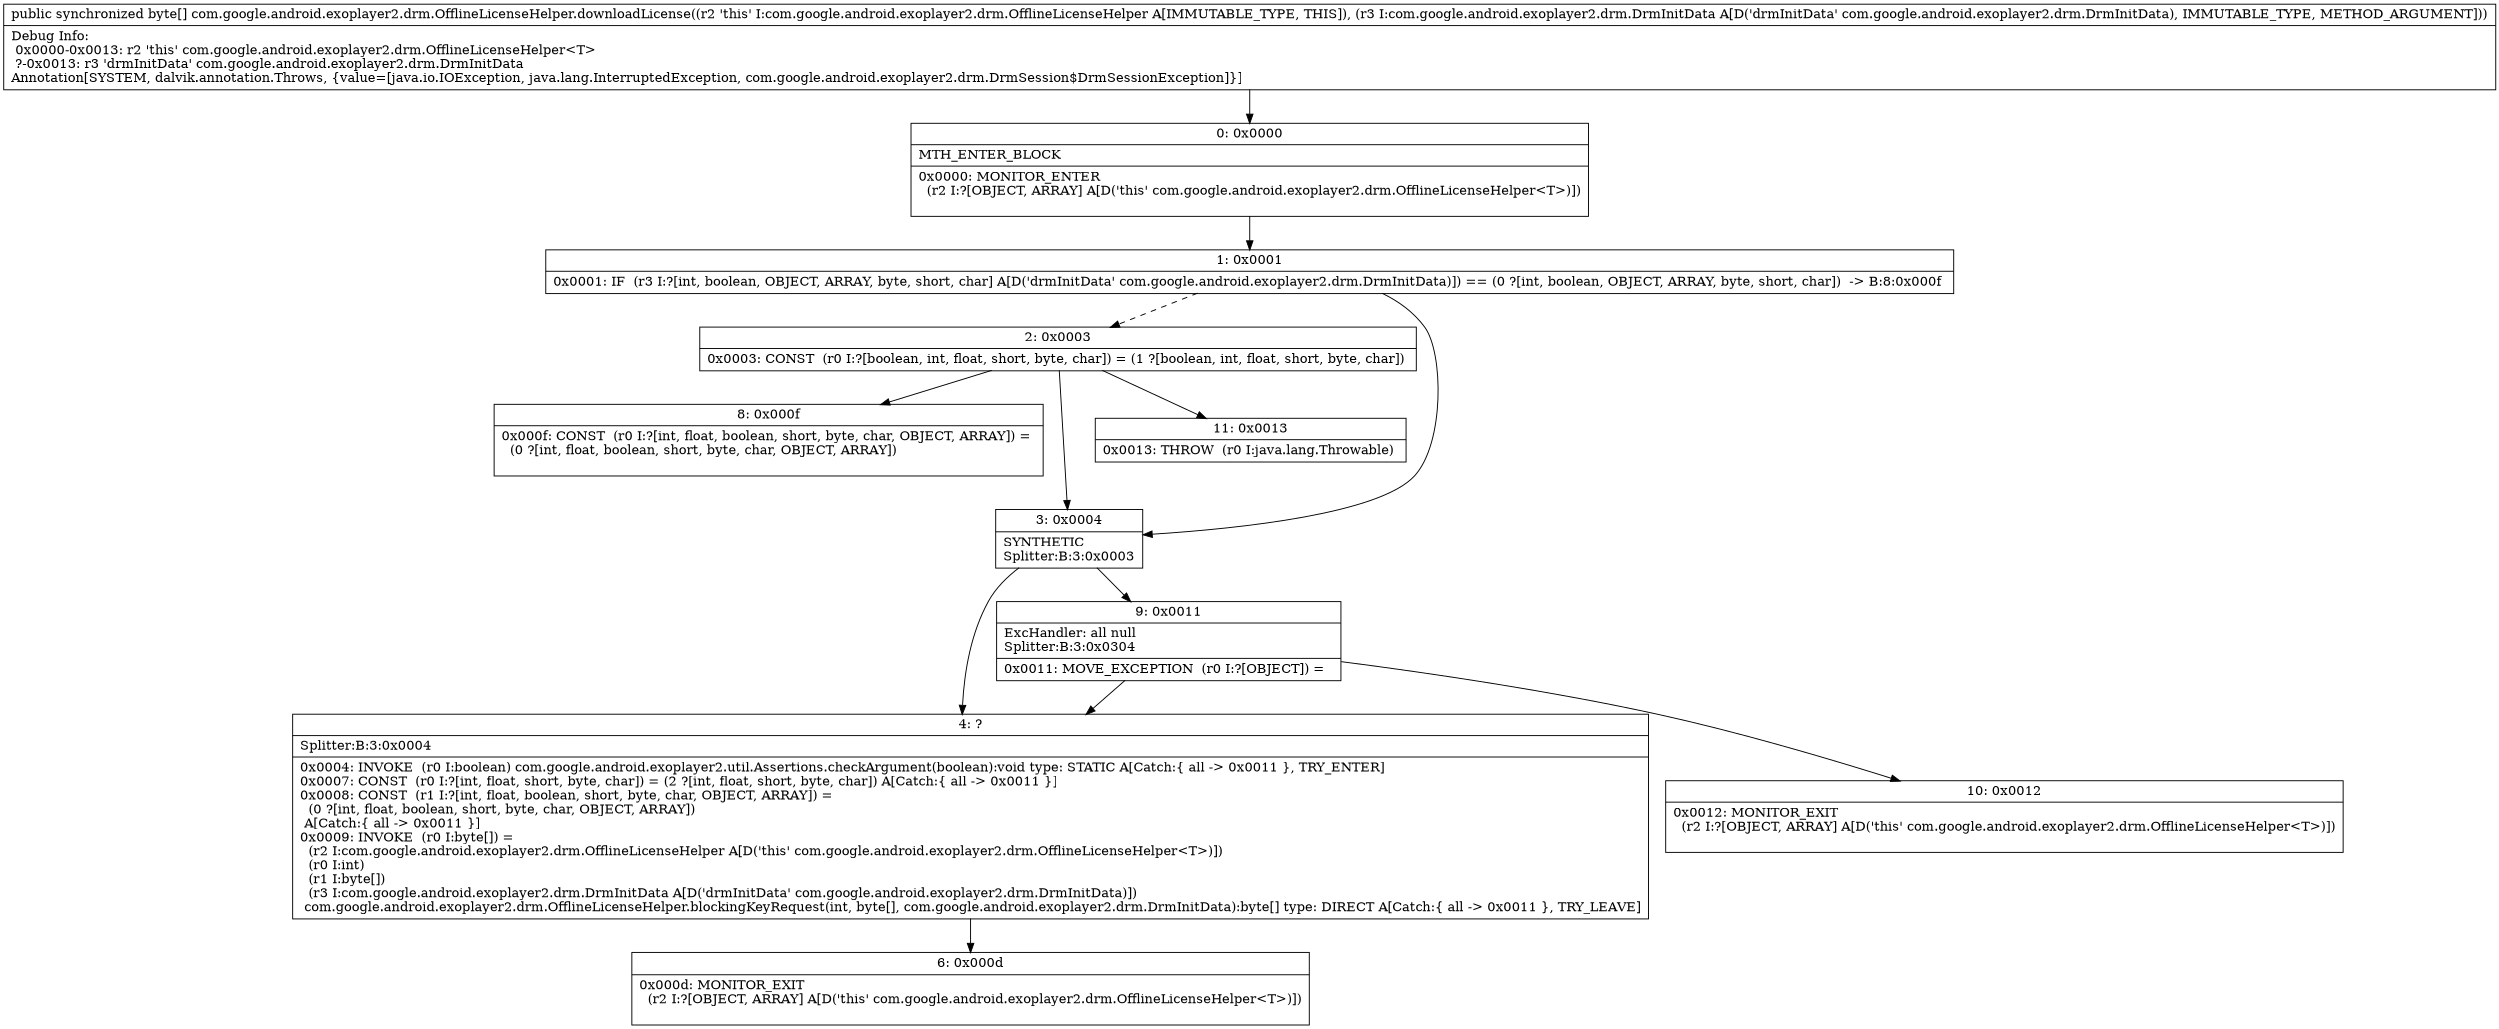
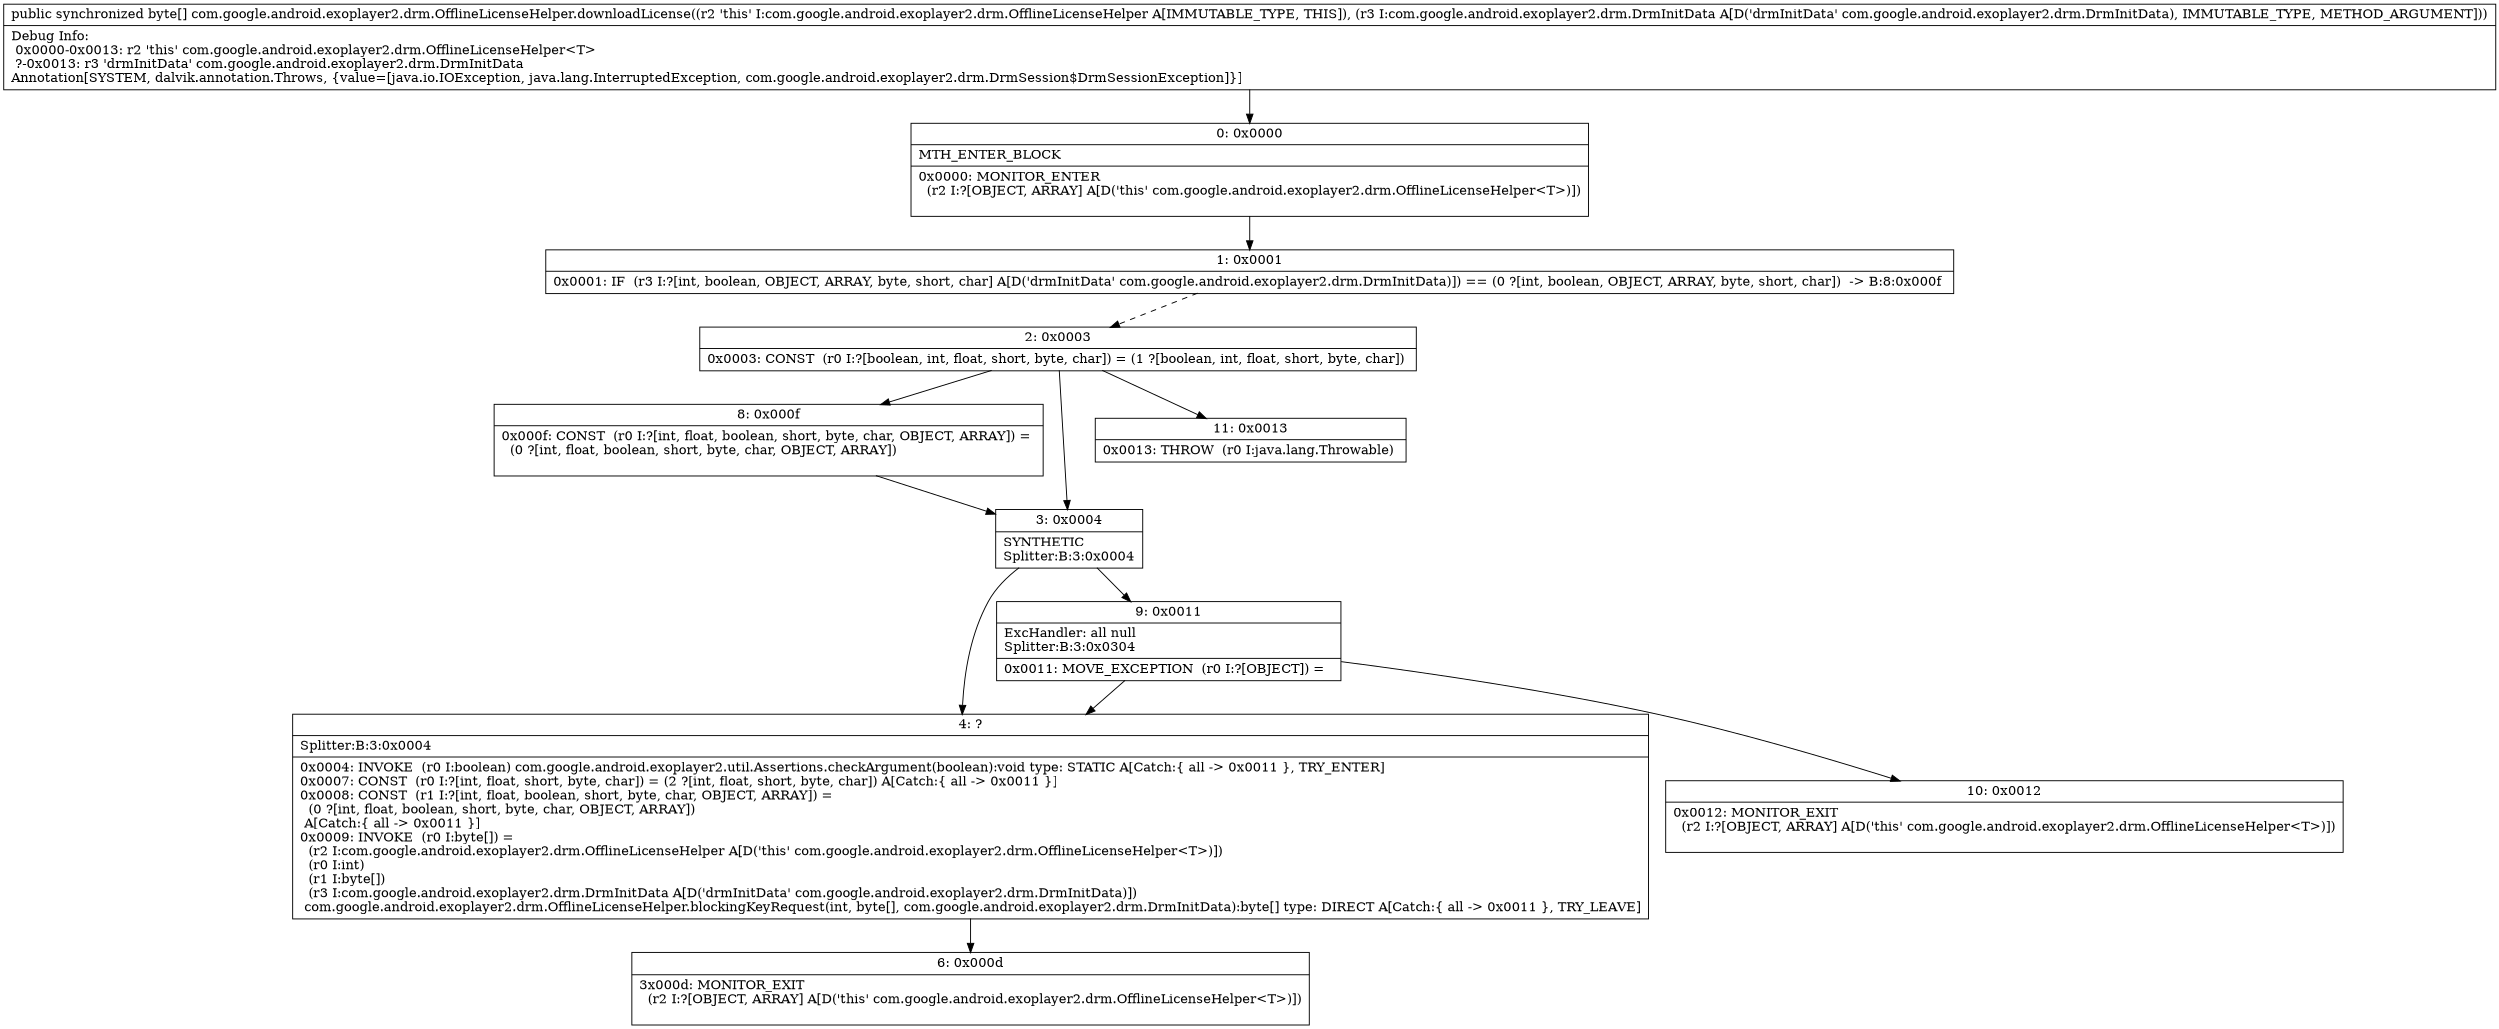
(1389, 493) -> (931, 493)
(1069, 556) -> (1069, 556)
(726, 985) -> (726, 985)
